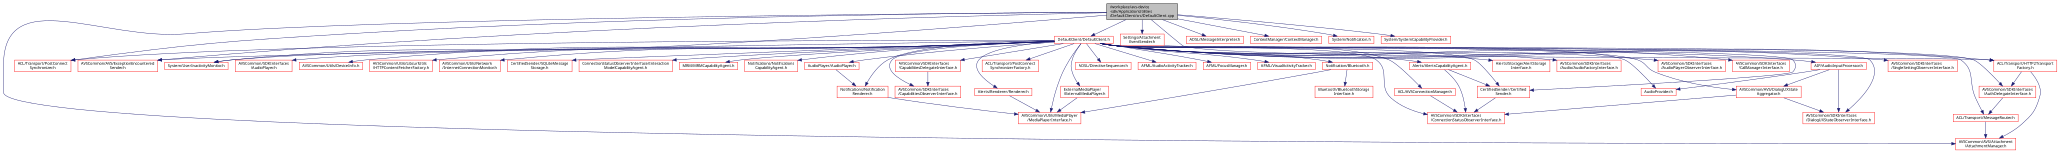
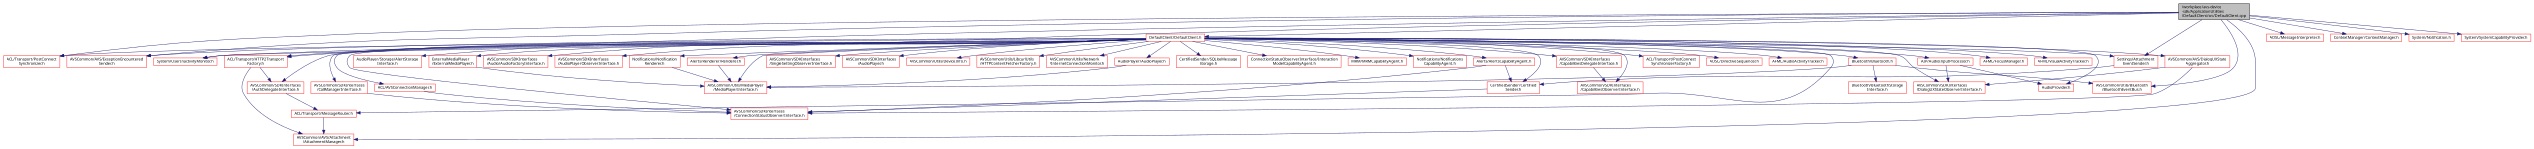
none -> (1657, 43)
(1348, 66) -> (1872, 62)
(1521, 66) -> (388, 62)
(844, 77) -> (949, 81)
(1808, 77) -> none
none -> (2122, 88)
none -> (547, 107)
